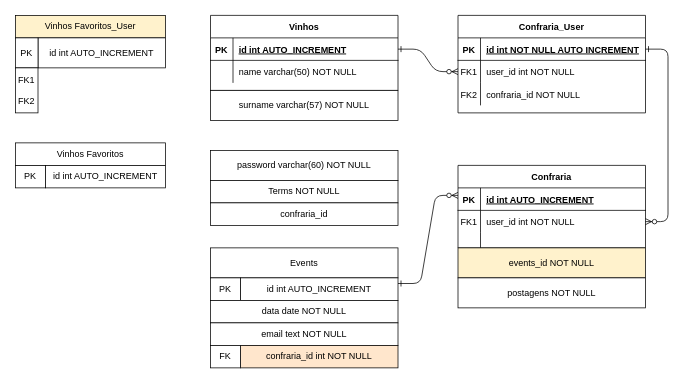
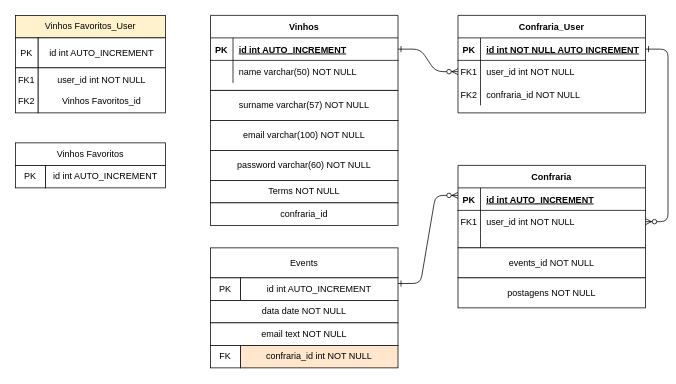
none -> (102, 90)
none -> (304, 135)
(552, 263) -> (552, 263)
